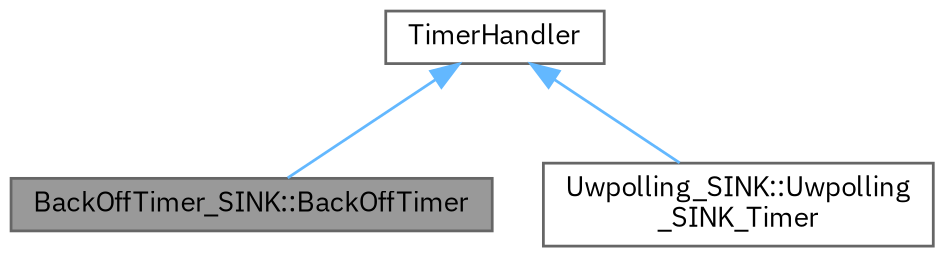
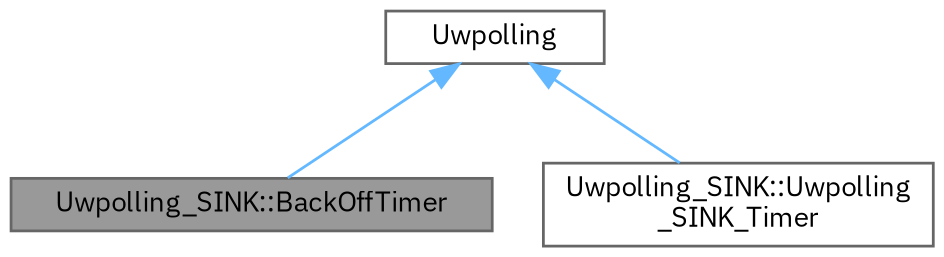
(495, 37) -> (495, 37)
(252, 205) -> (252, 205)
